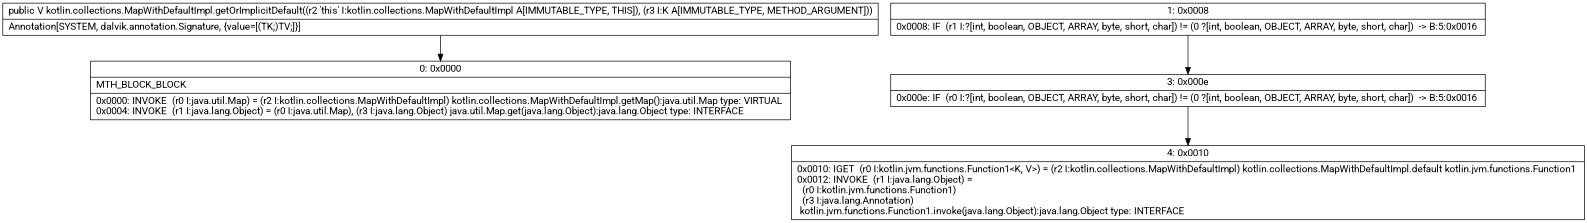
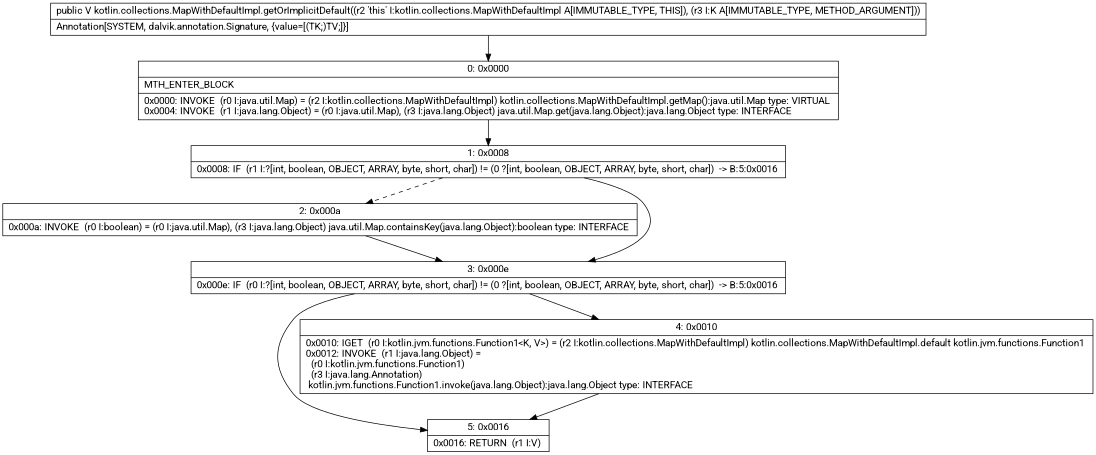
(141, 85) -> (189, 85)
none -> (488, 129)
none -> (320, 220)
none -> (488, 436)
